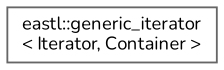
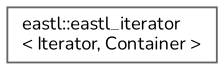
(112, 35) -> (112, 35)
